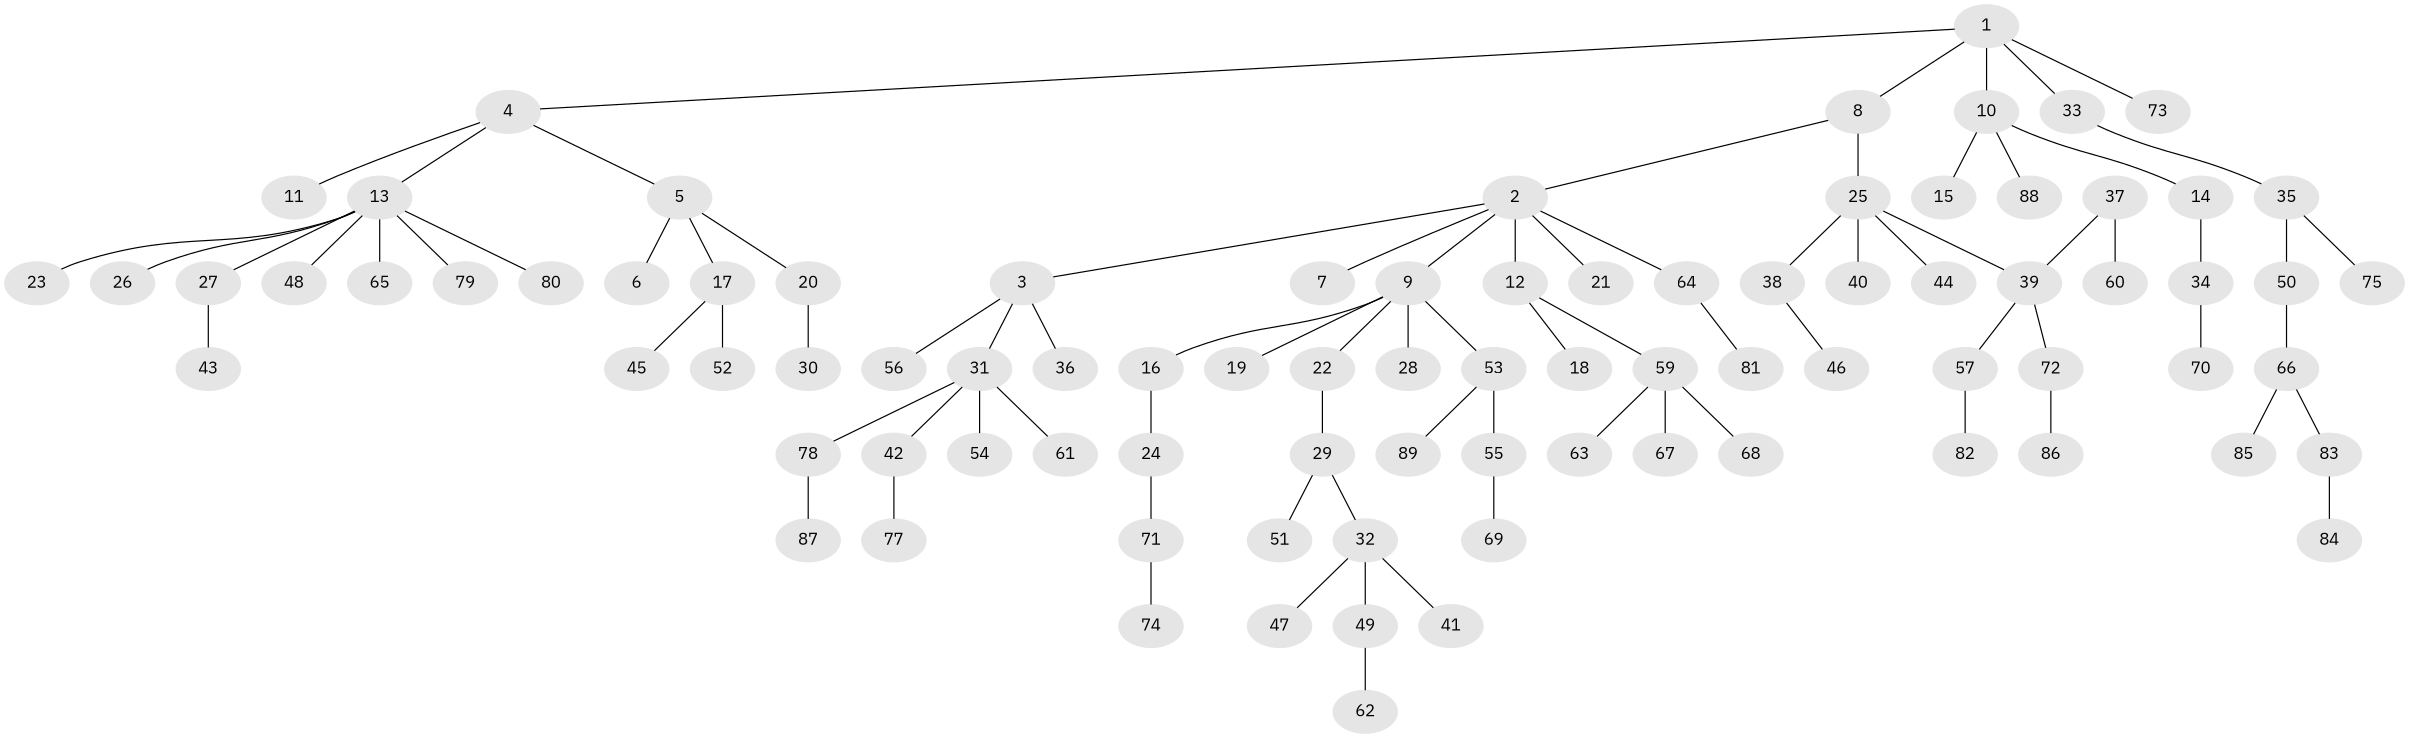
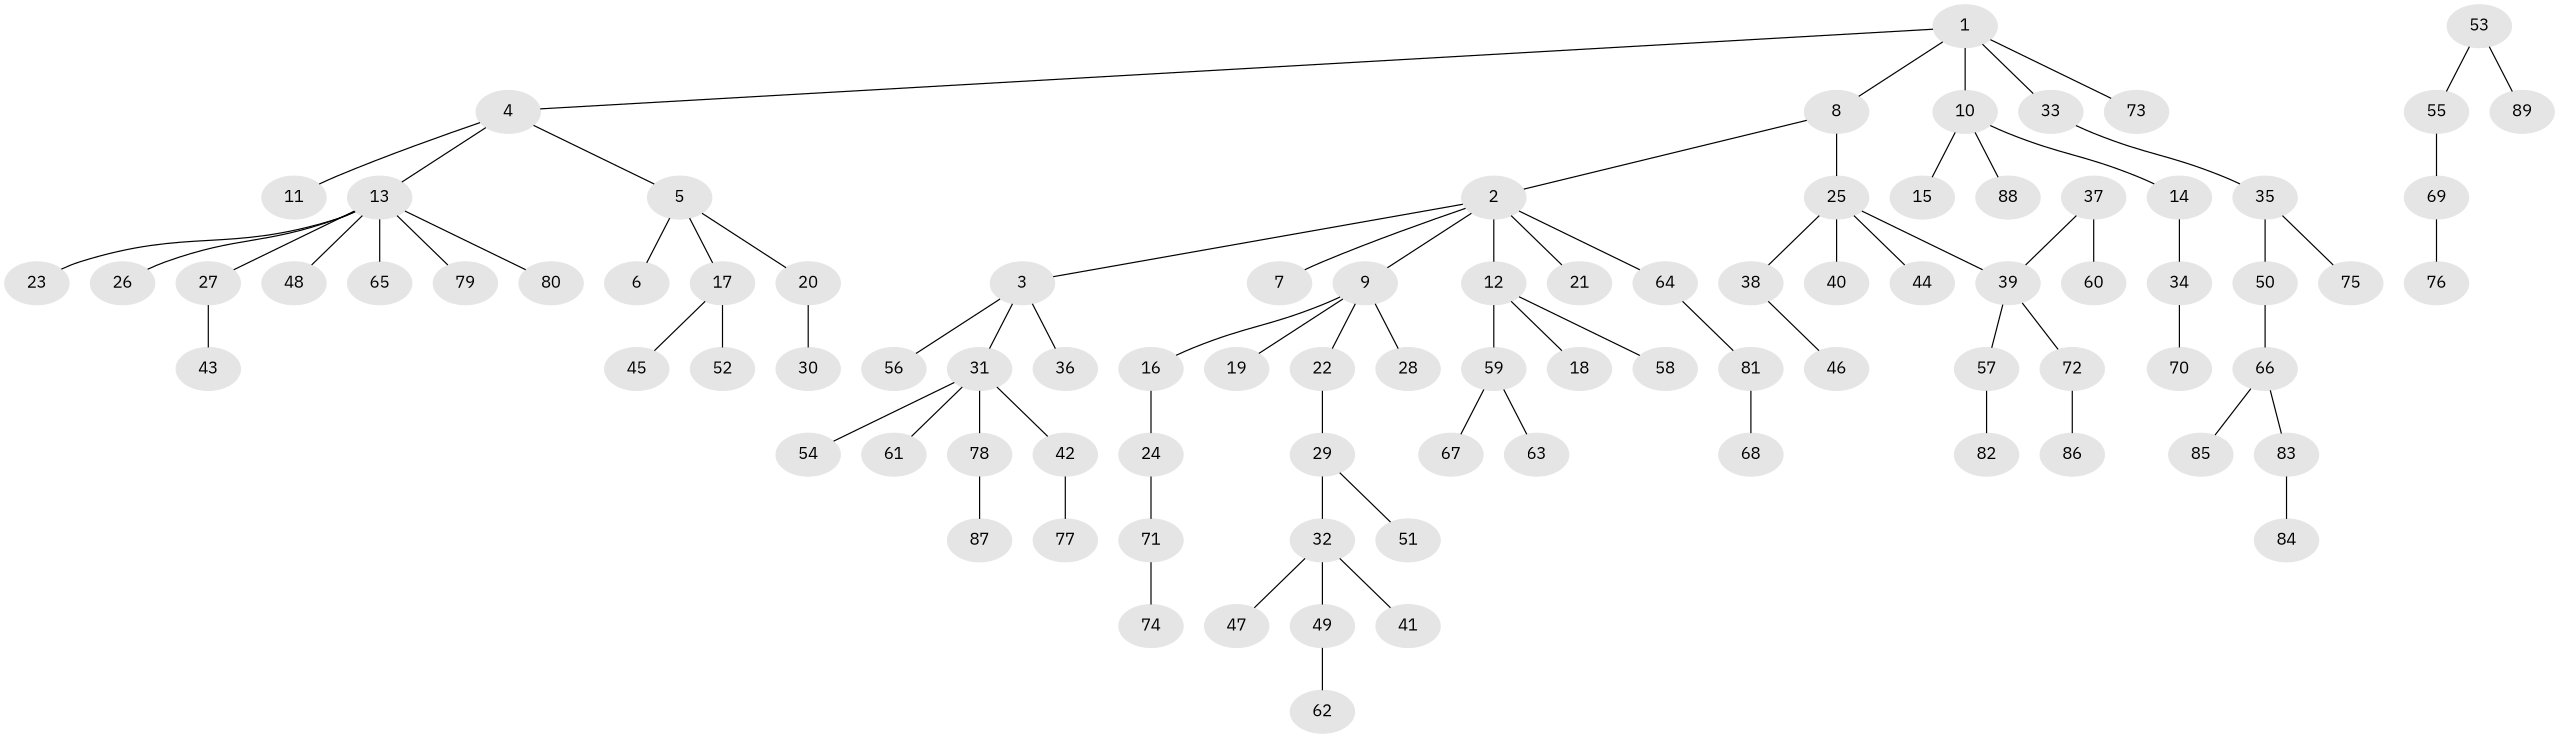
none -> (2436, 283)
(1451, 326) -> none
none -> (1665, 369)
(1708, 412) -> (1751, 412)
